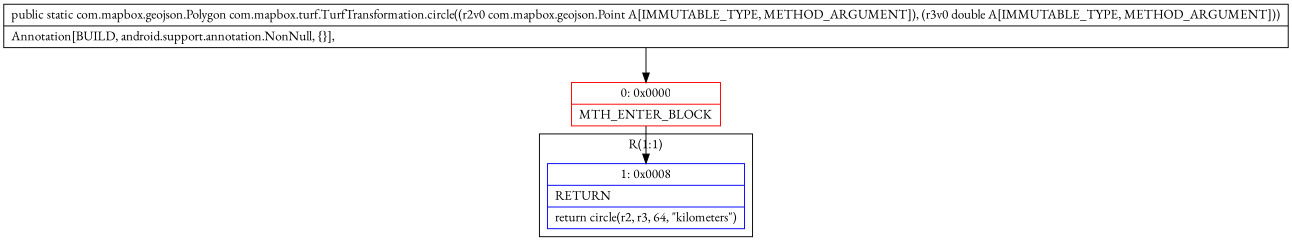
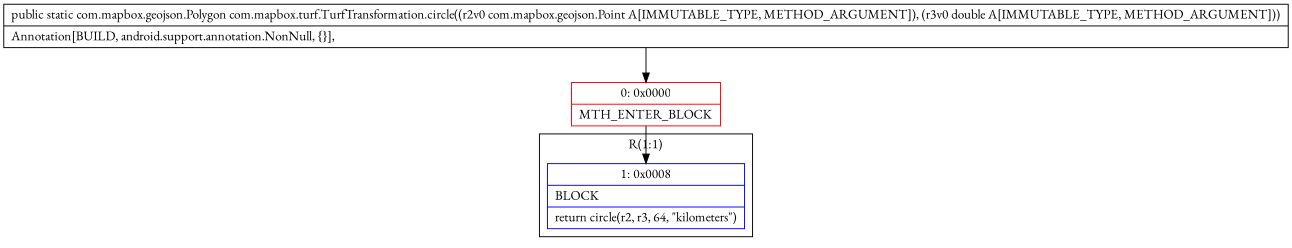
(583, 196) -> (577, 196)
